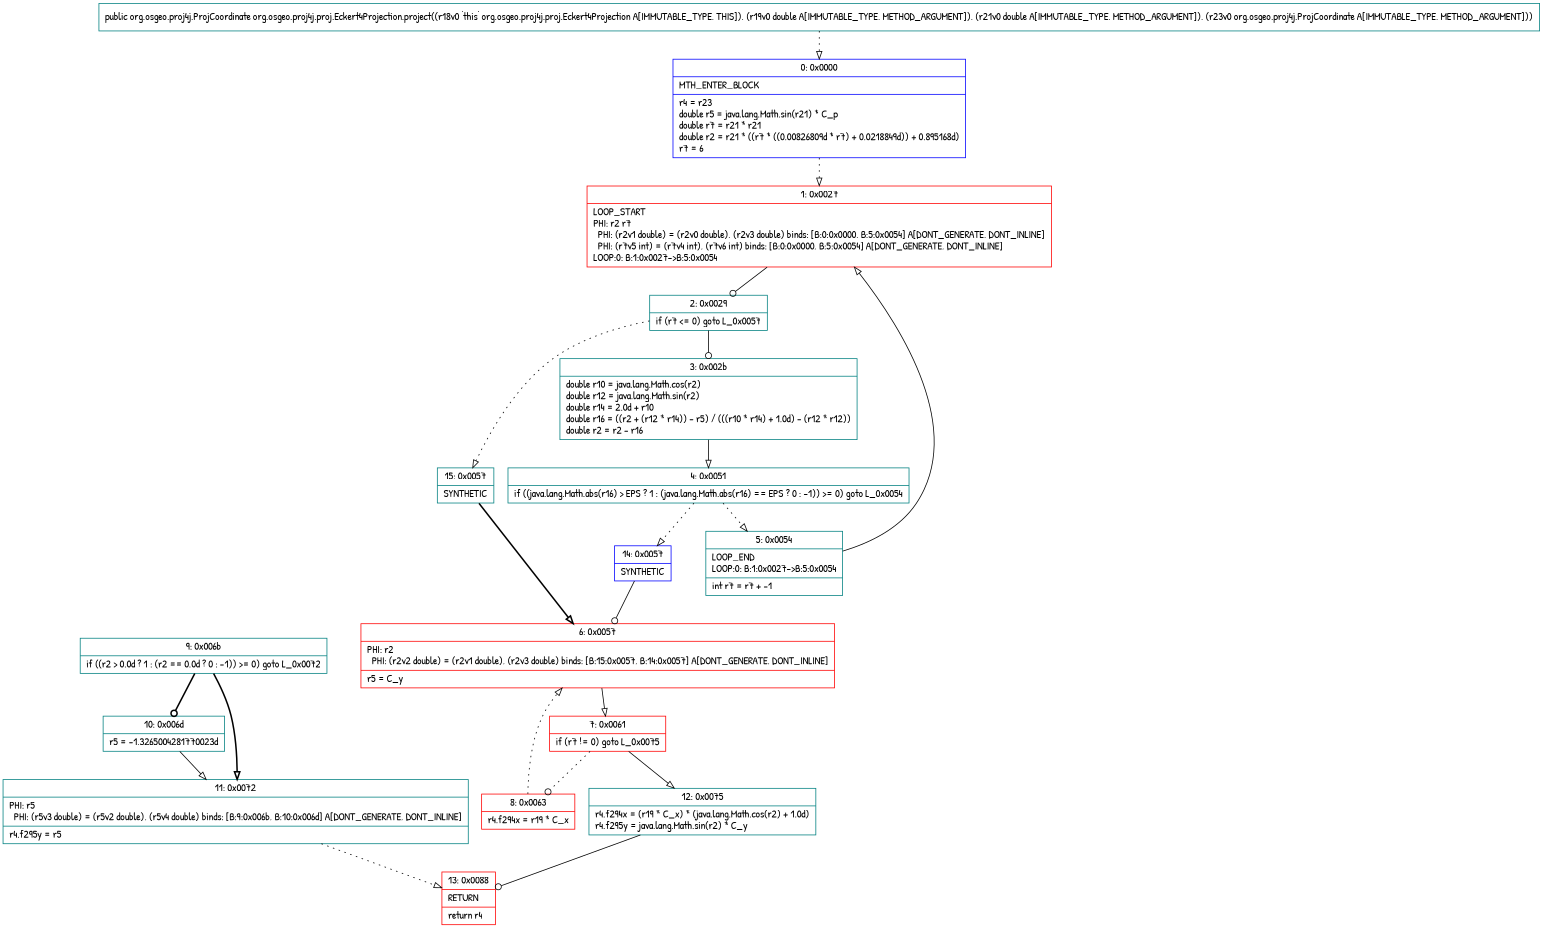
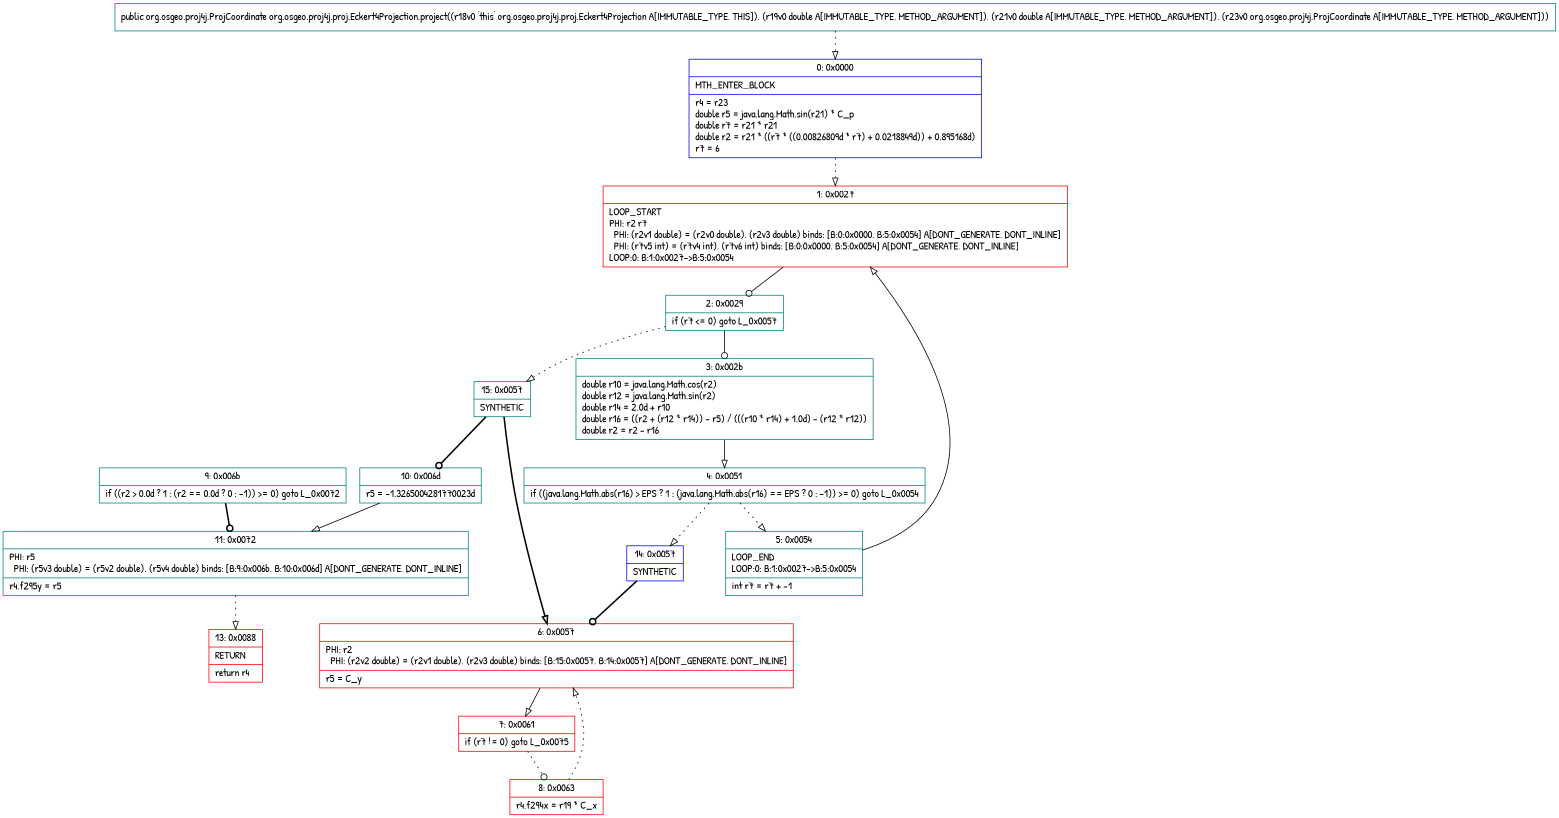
(625, 599) -> (616, 600)
(185, 692) -> (464, 440)
(232, 721) -> (227, 514)
(702, 812) -> none
